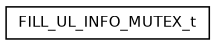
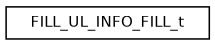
(108, 23) -> (108, 23)
